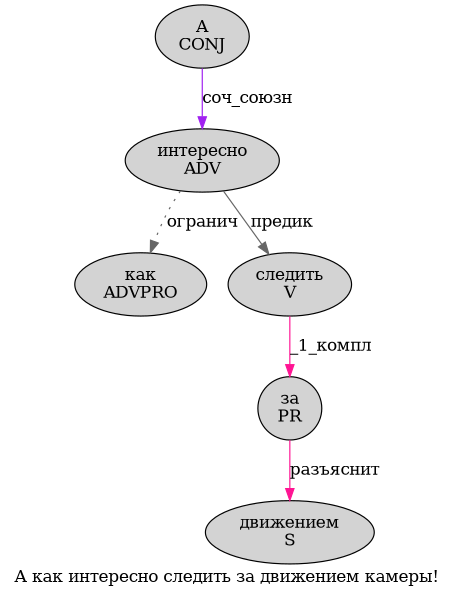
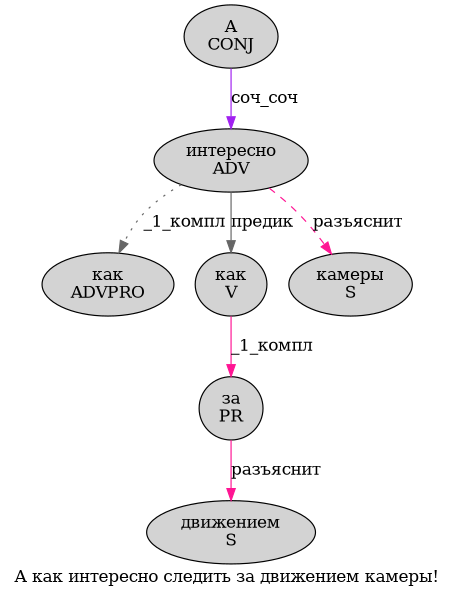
(247, 99) -> (265, 99)
(203, 222) -> (185, 222)
(290, 284) -> (231, 284)
none -> (351, 284)
